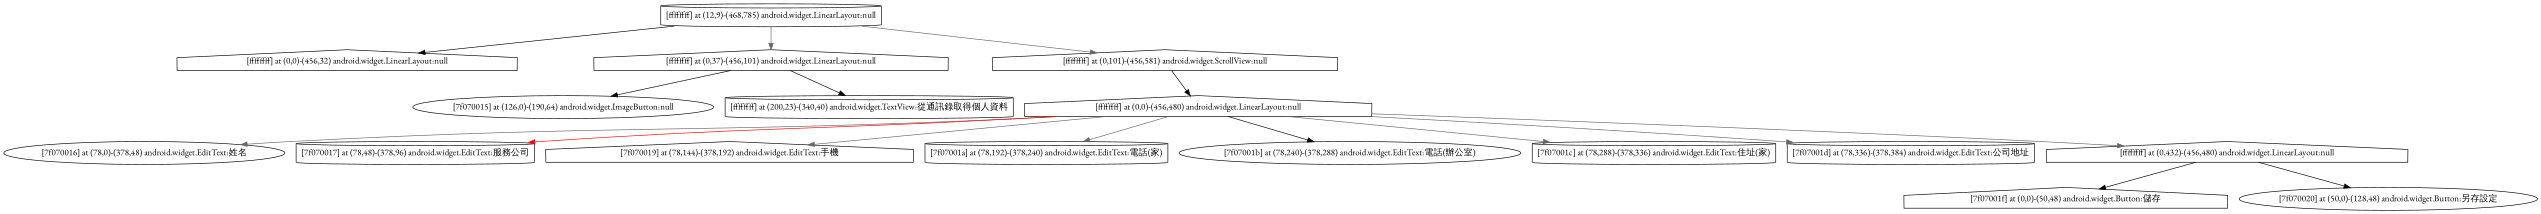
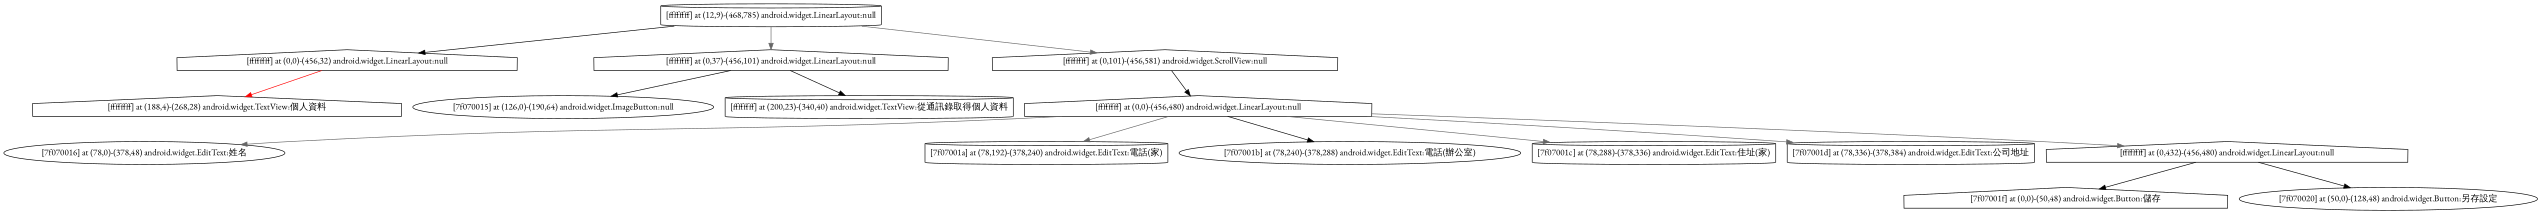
none -> (217, 107)
(415, 153) -> none
(730, 153) -> none
